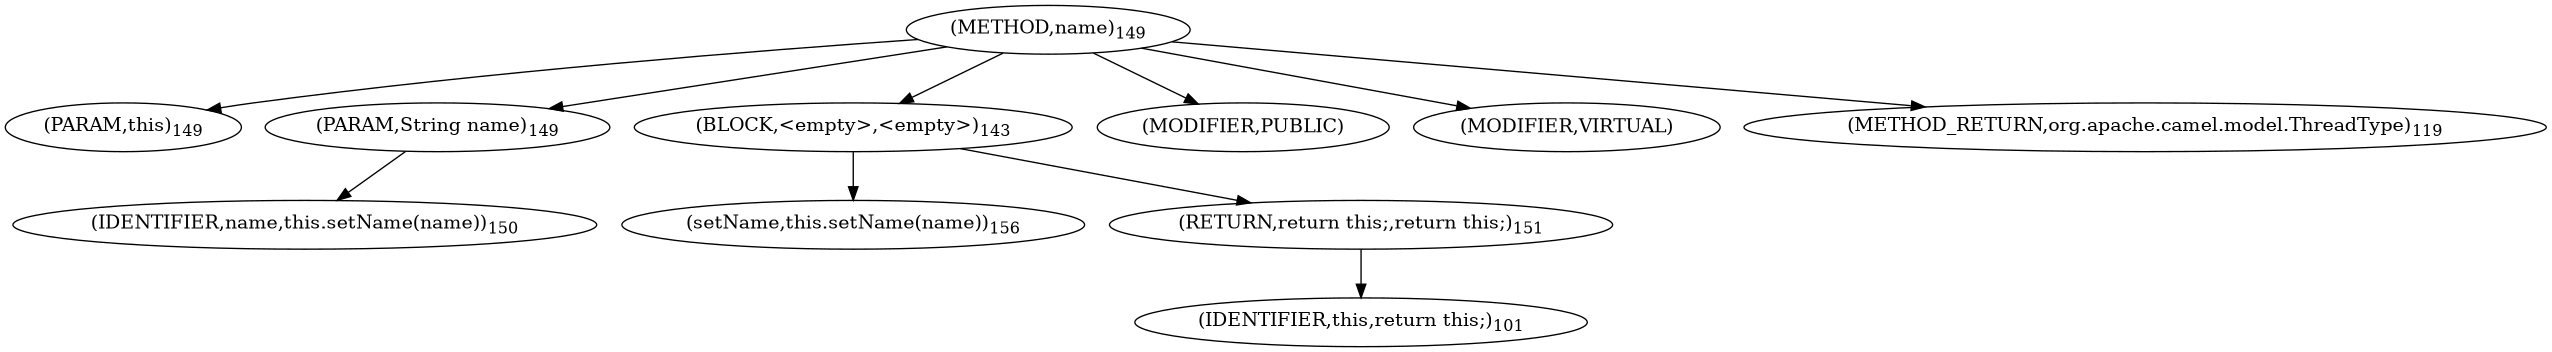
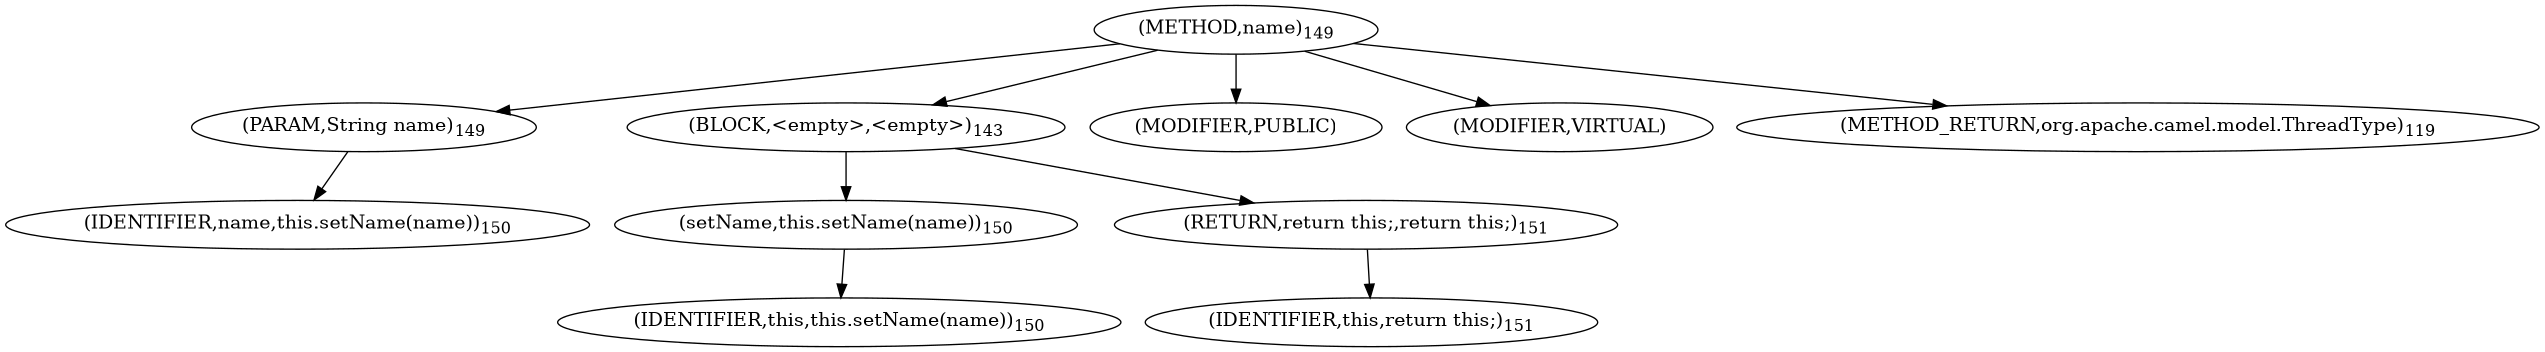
(123, 127) -> none
(1005, 223) -> (998, 223)
(1509, 320) -> (1519, 320)
none -> (839, 322)
